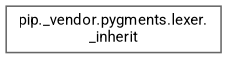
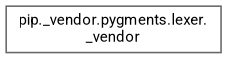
(114, 29) -> (114, 29)
